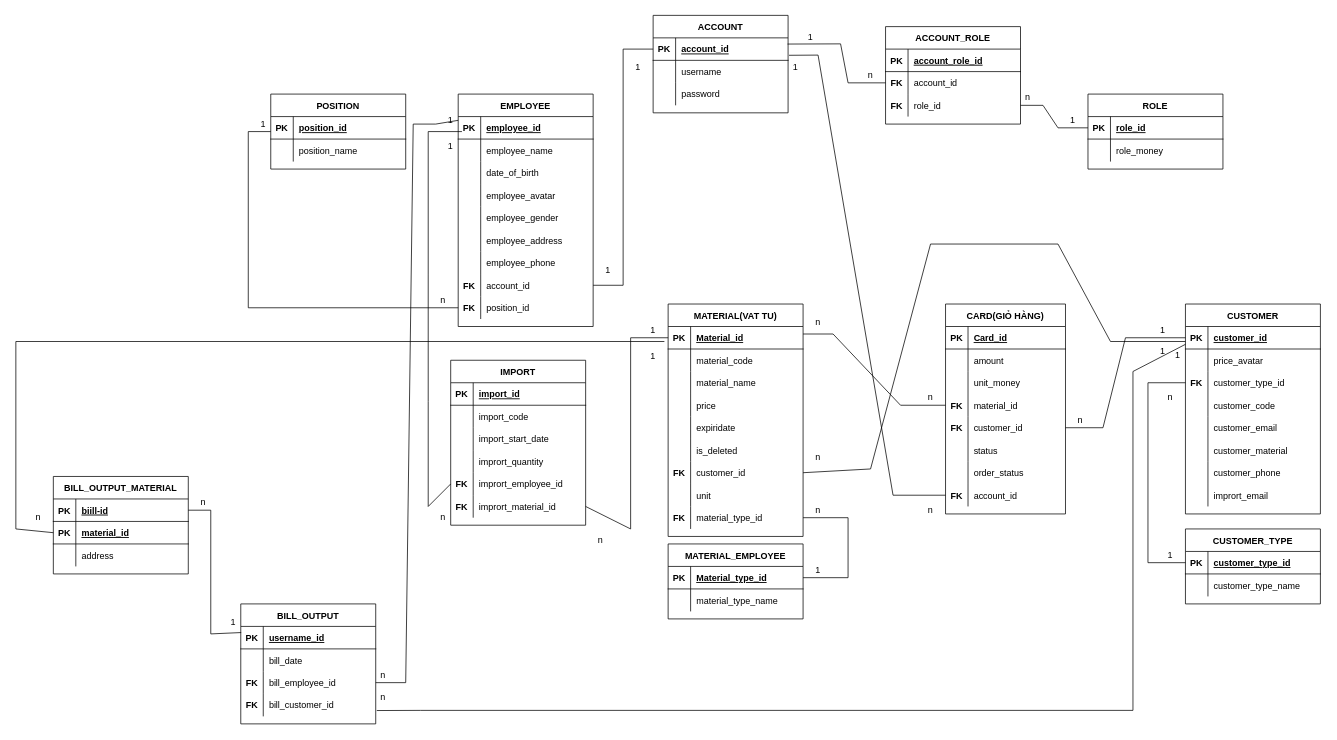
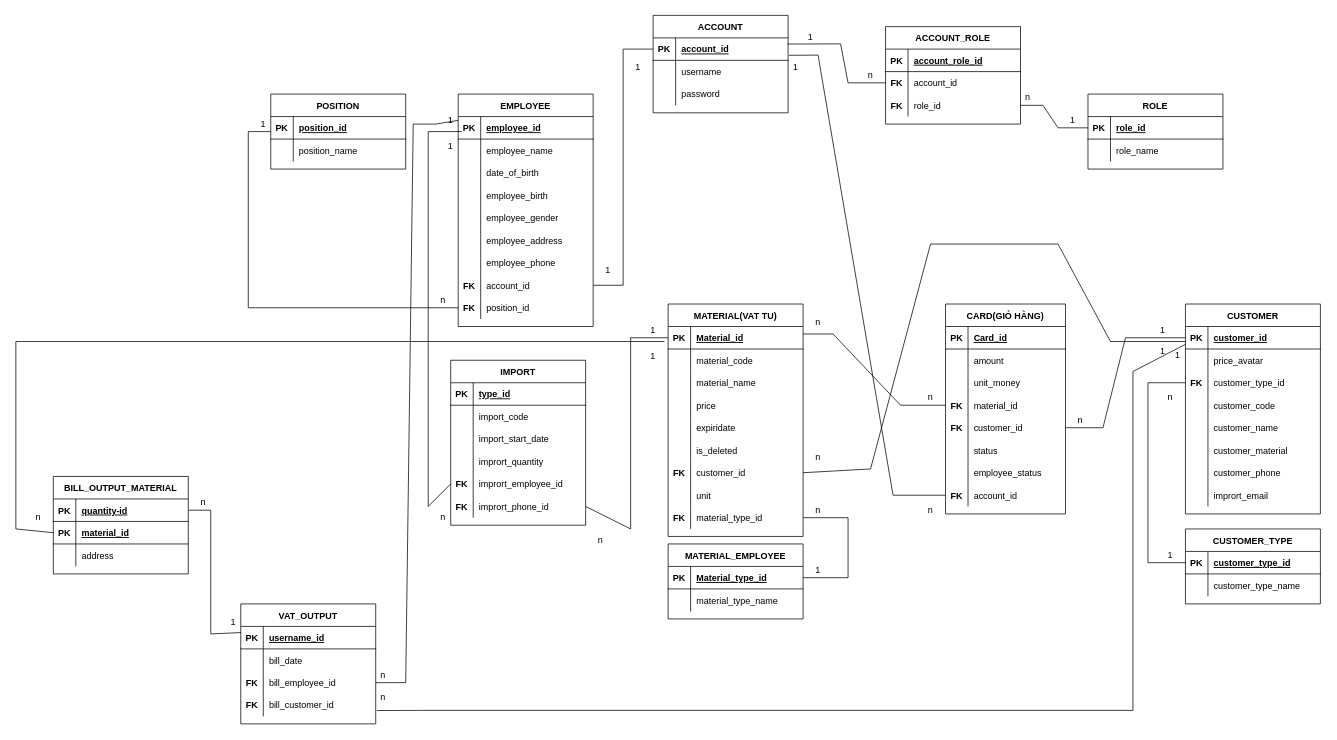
(1140, 151) -> (1138, 151)
(523, 196) -> (519, 196)
(499, 395) -> (495, 395)
(1246, 428) -> (1246, 428)
(1004, 473) -> (1010, 473)
(522, 507) -> (516, 507)
(95, 511) -> (106, 511)
(308, 616) -> (308, 616)
